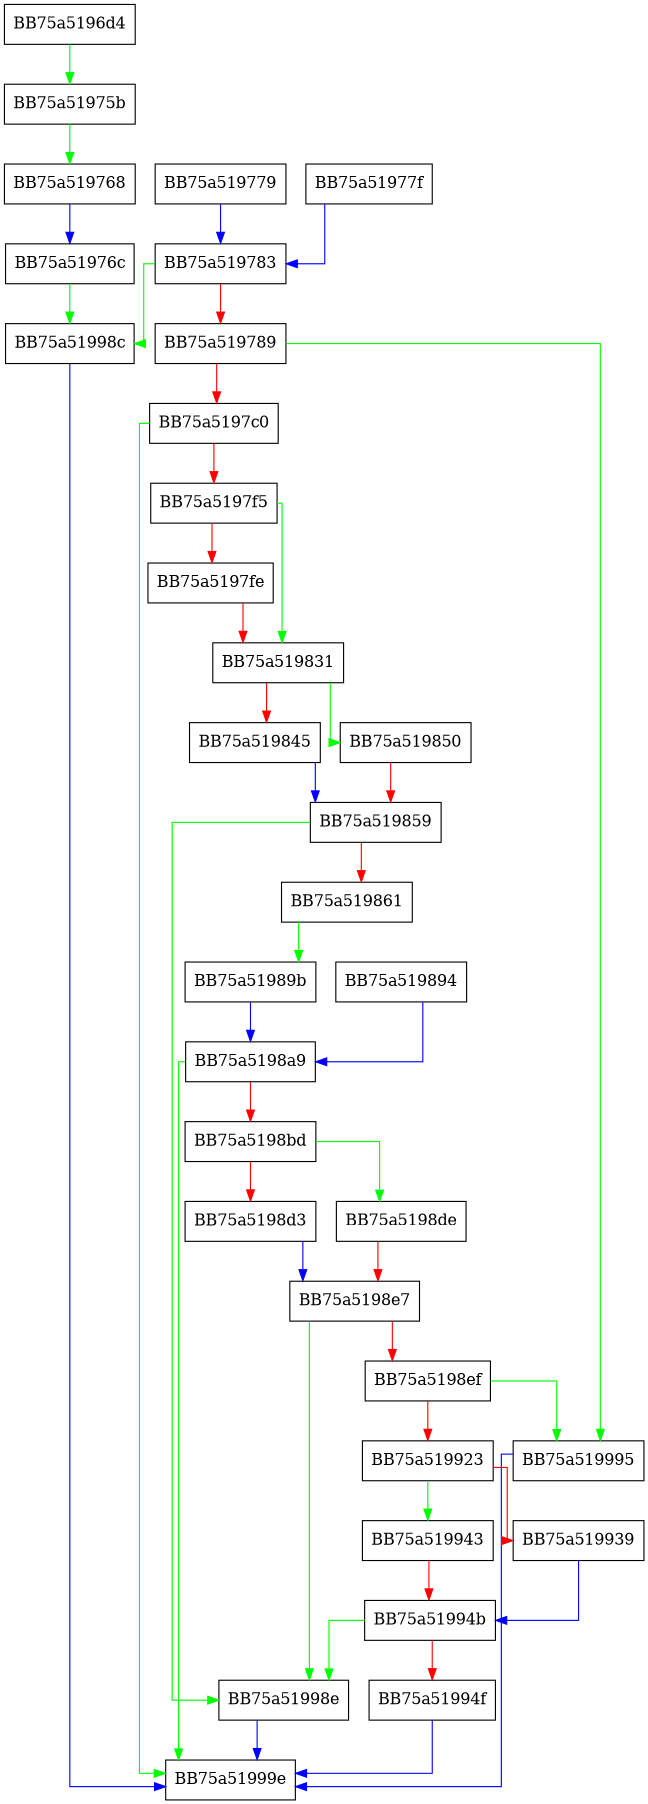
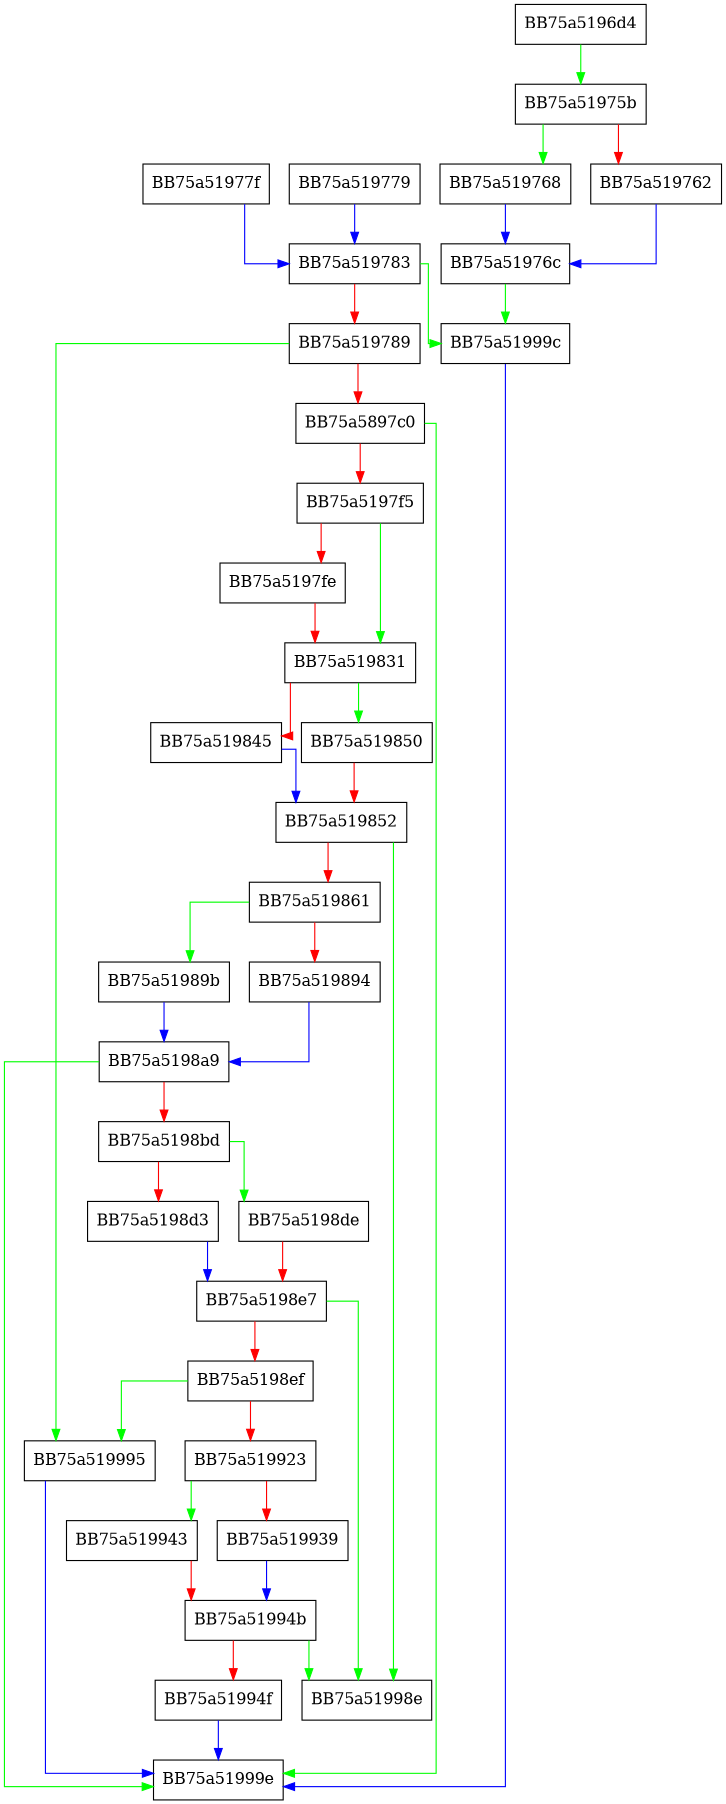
none -> (656, 184)
(70, 344) -> (505, 344)
(214, 423) -> (360, 423)
(376, 822) -> (341, 822)
none -> (315, 936)
(257, 1734) -> none
